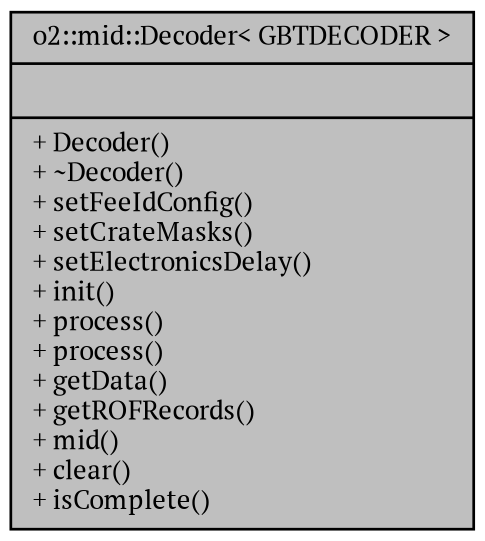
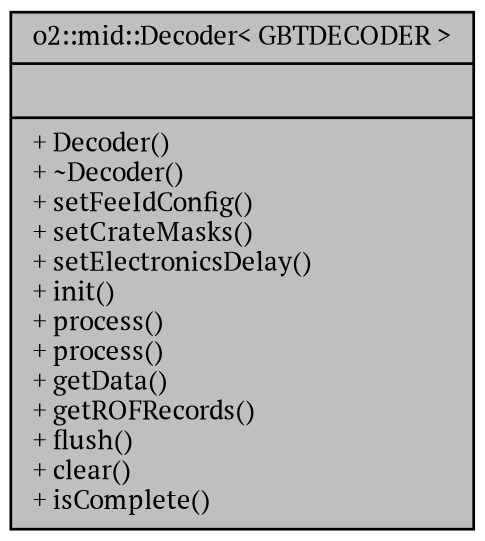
(77, 441) -> (84, 441)
